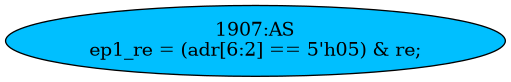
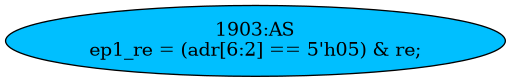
(255, 41) -> (255, 41)
